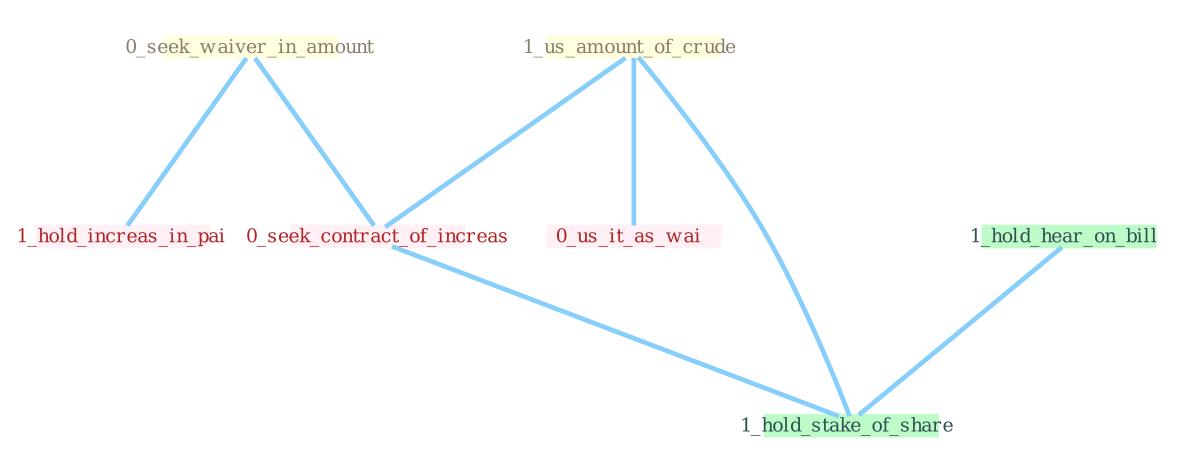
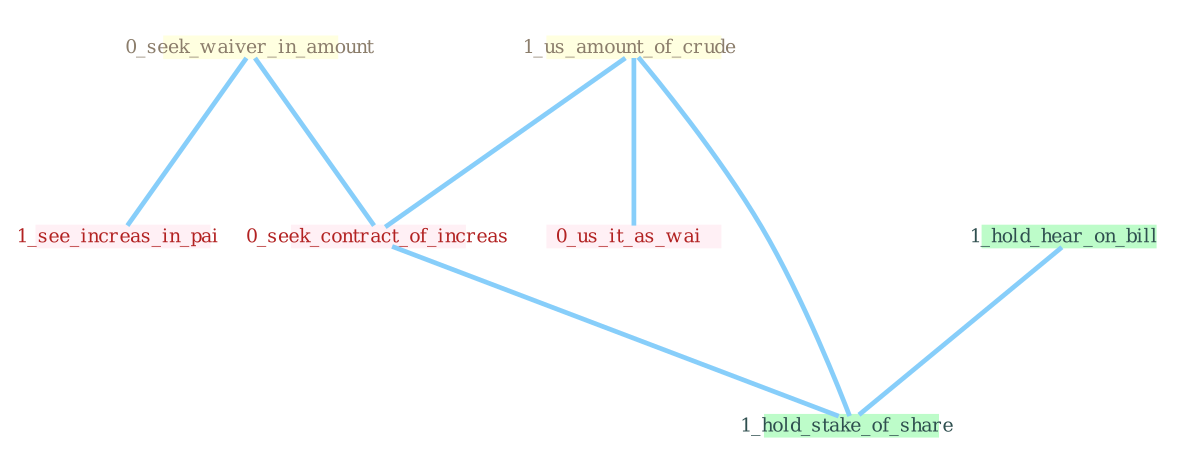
(123, 237) -> (123, 237)
